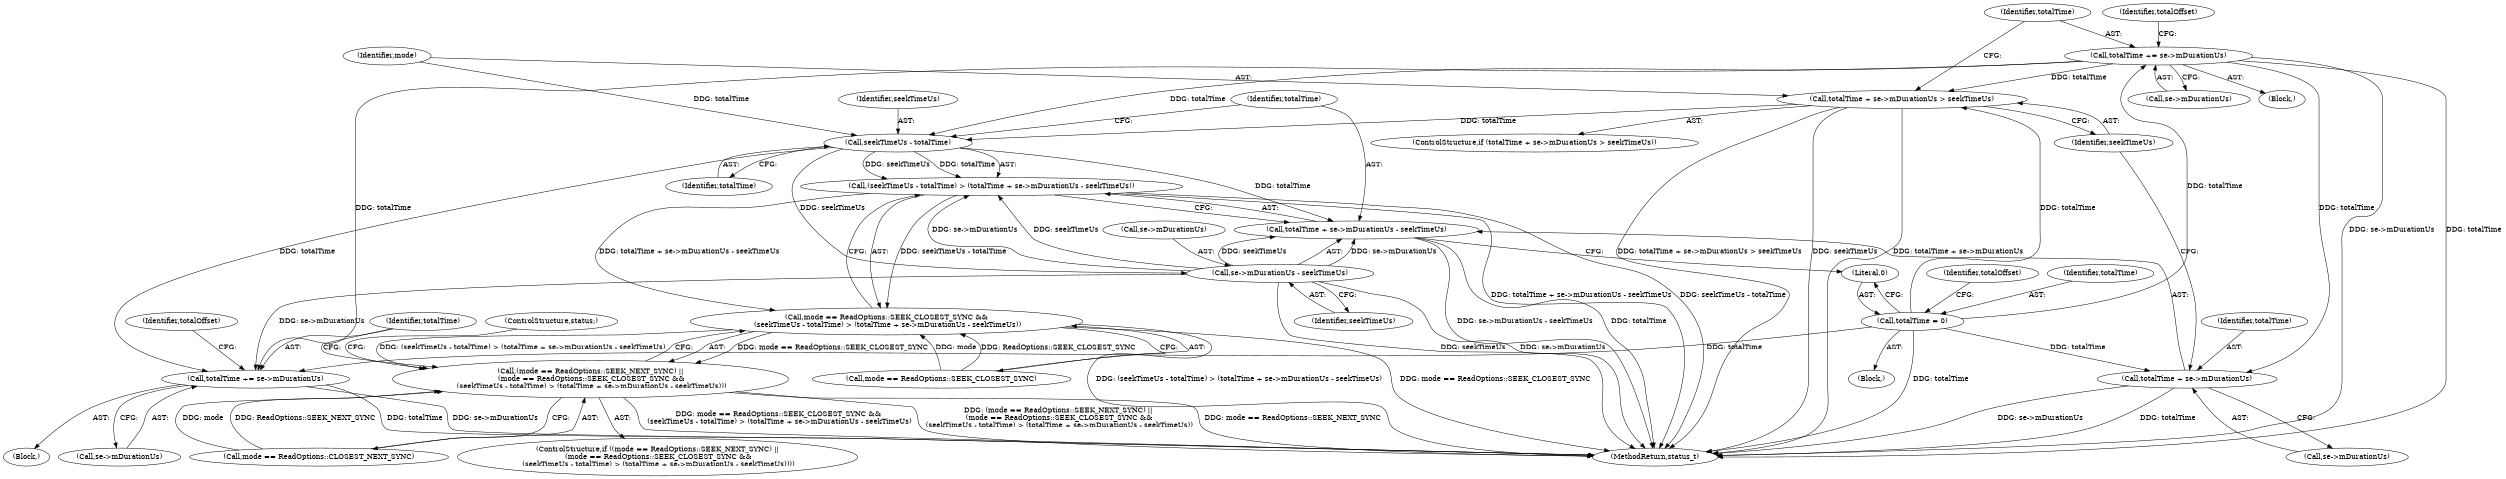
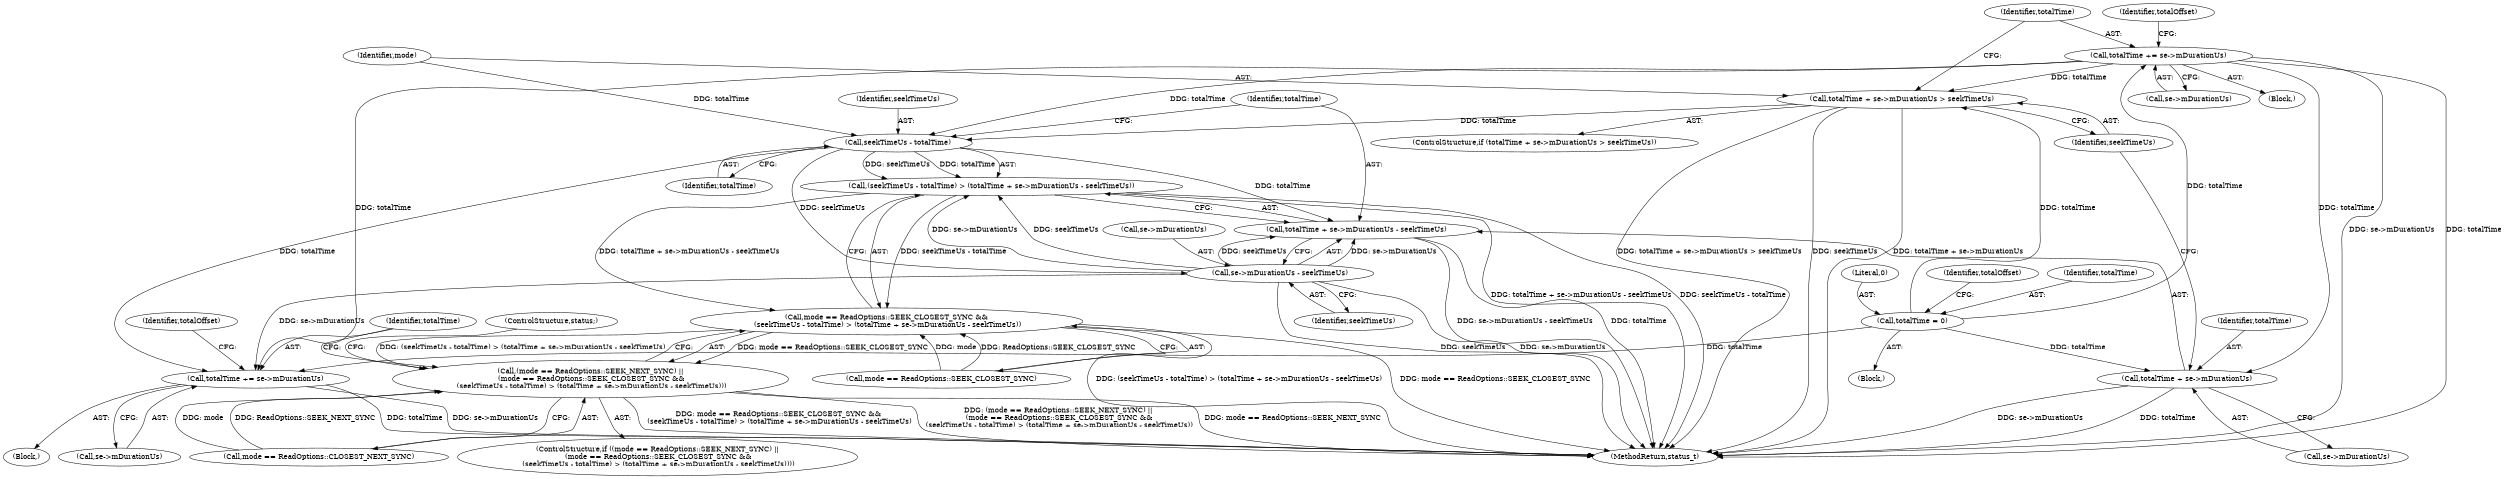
(1637, 260) -> (1297, 247)
(1887, 301) -> none
(1843, 427) -> none
